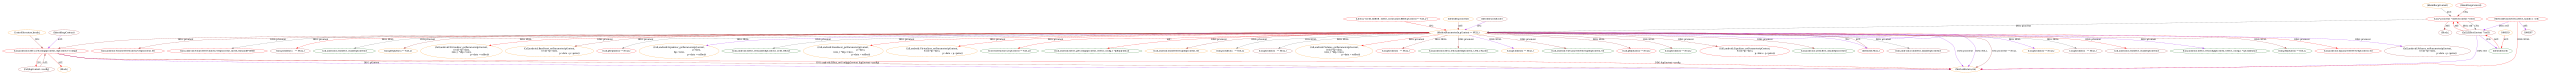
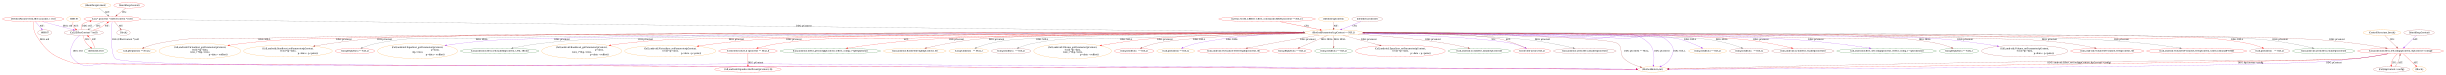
(1912, 34) -> (748, 59)
(2524, 39) -> (45, 39)
(2487, 41) -> (86, 42)
(2503, 41) -> (73, 26)
(1009, 51) -> (748, 51)
(1458, 51) -> none
(1578, 51) -> (1234, 51)
(1871, 51) -> (1532, 51)
none -> (857, 65)
